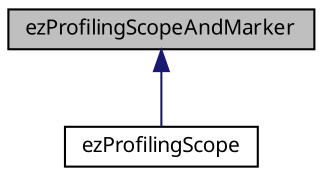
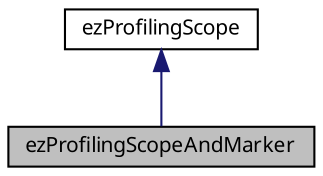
(161, 99) -> (161, 99)
